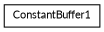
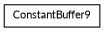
(52, 16) -> (52, 16)
